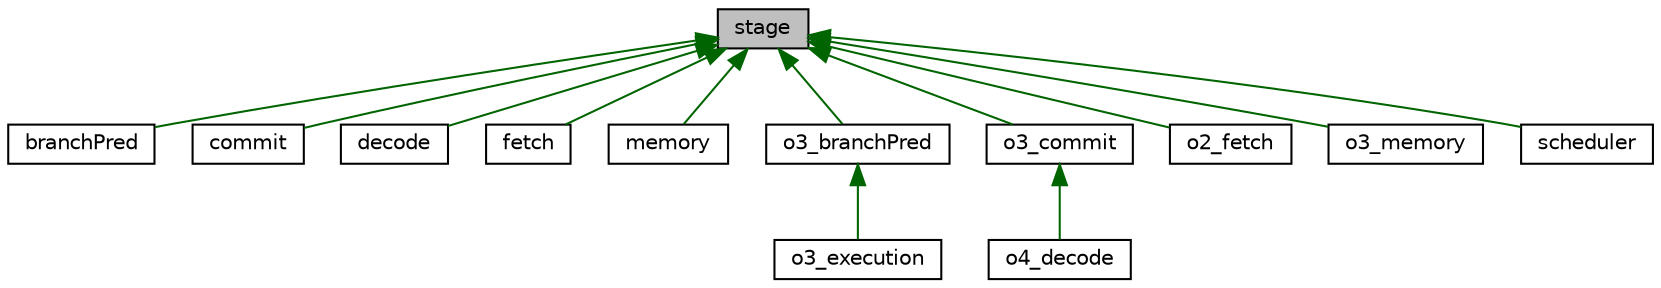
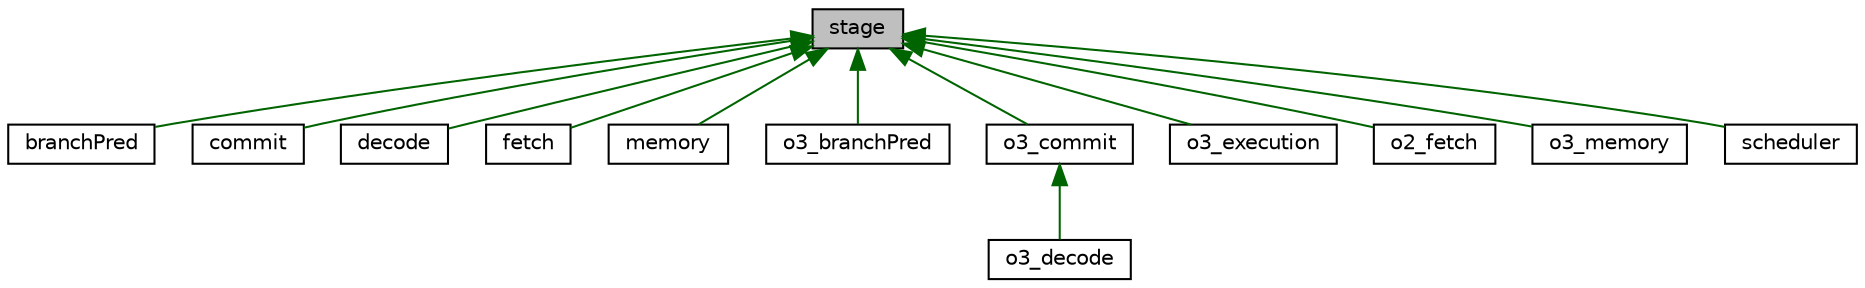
(858, 213) -> (1057, 87)
(1060, 260) -> (1060, 260)
